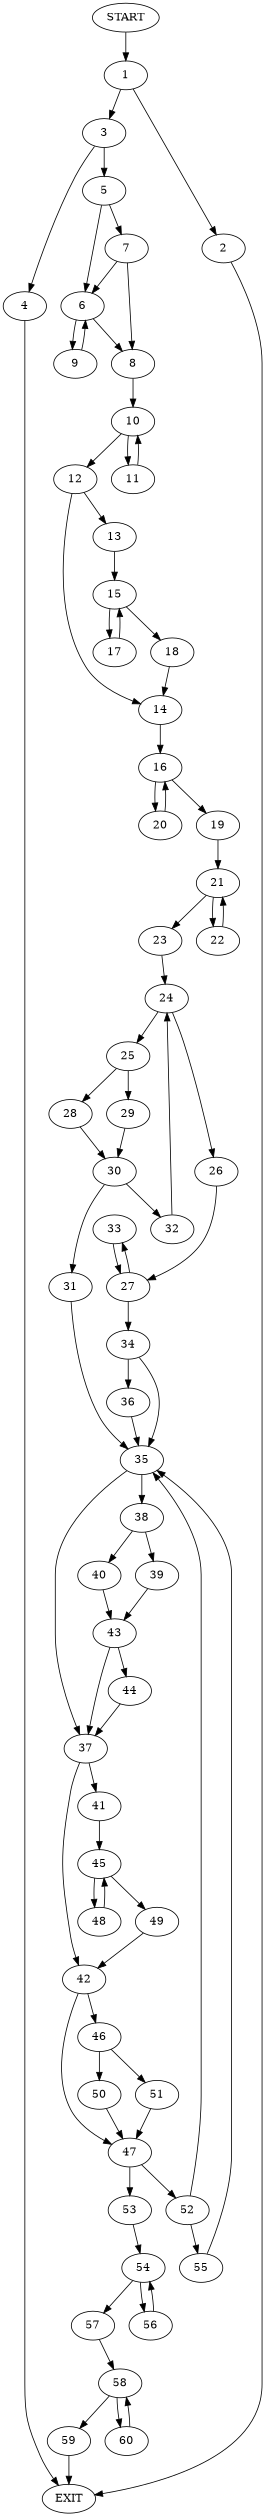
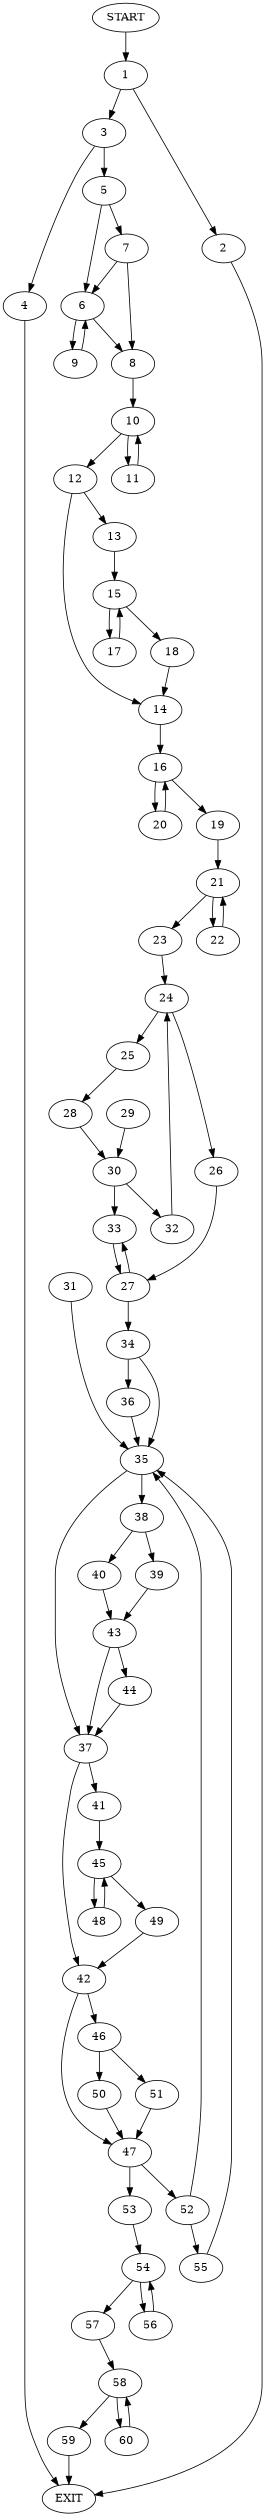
(128, 1081) -> none
(83, 1222) -> (115, 1197)
